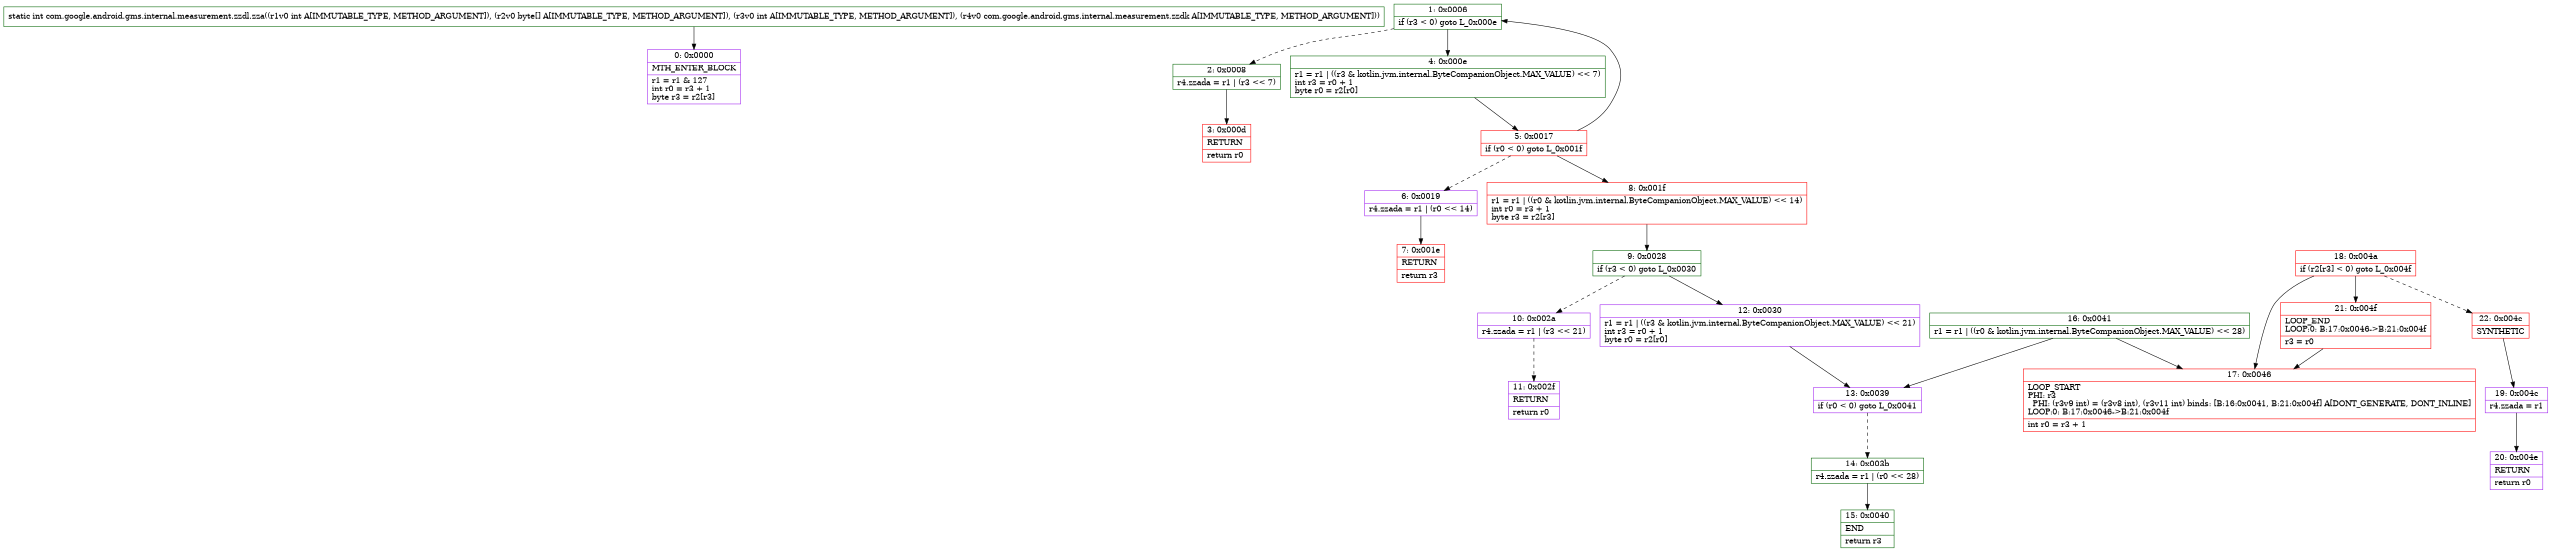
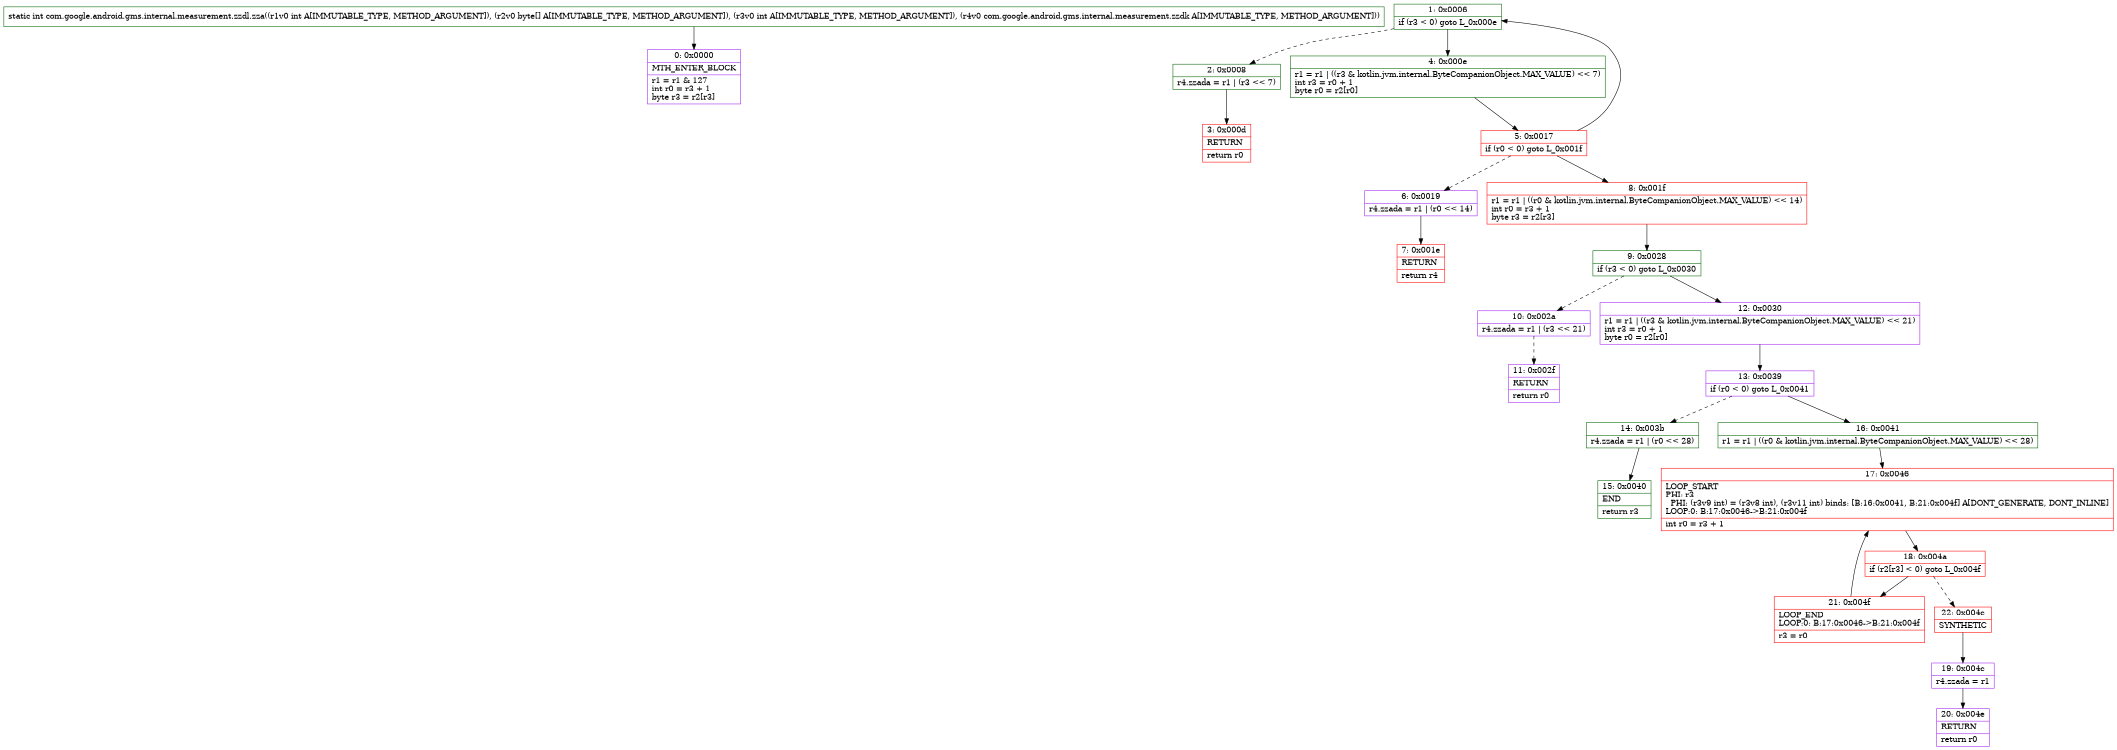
(1420, 276) -> (1420, 276)
(2271, 310) -> (1910, 539)
(1981, 362) -> (1816, 408)
